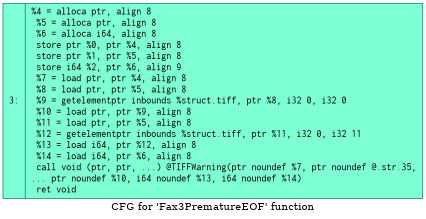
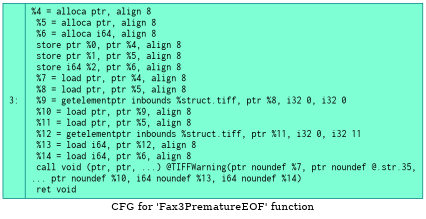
(106, 67) -> (106, 67)
